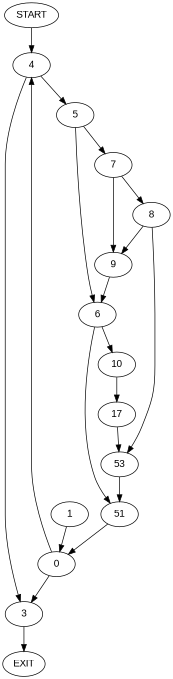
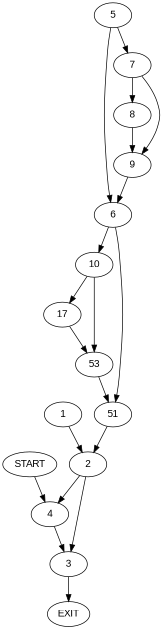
(51, 87) -> none
(155, 339) -> (94, 311)
(57, 564) -> (88, 464)
